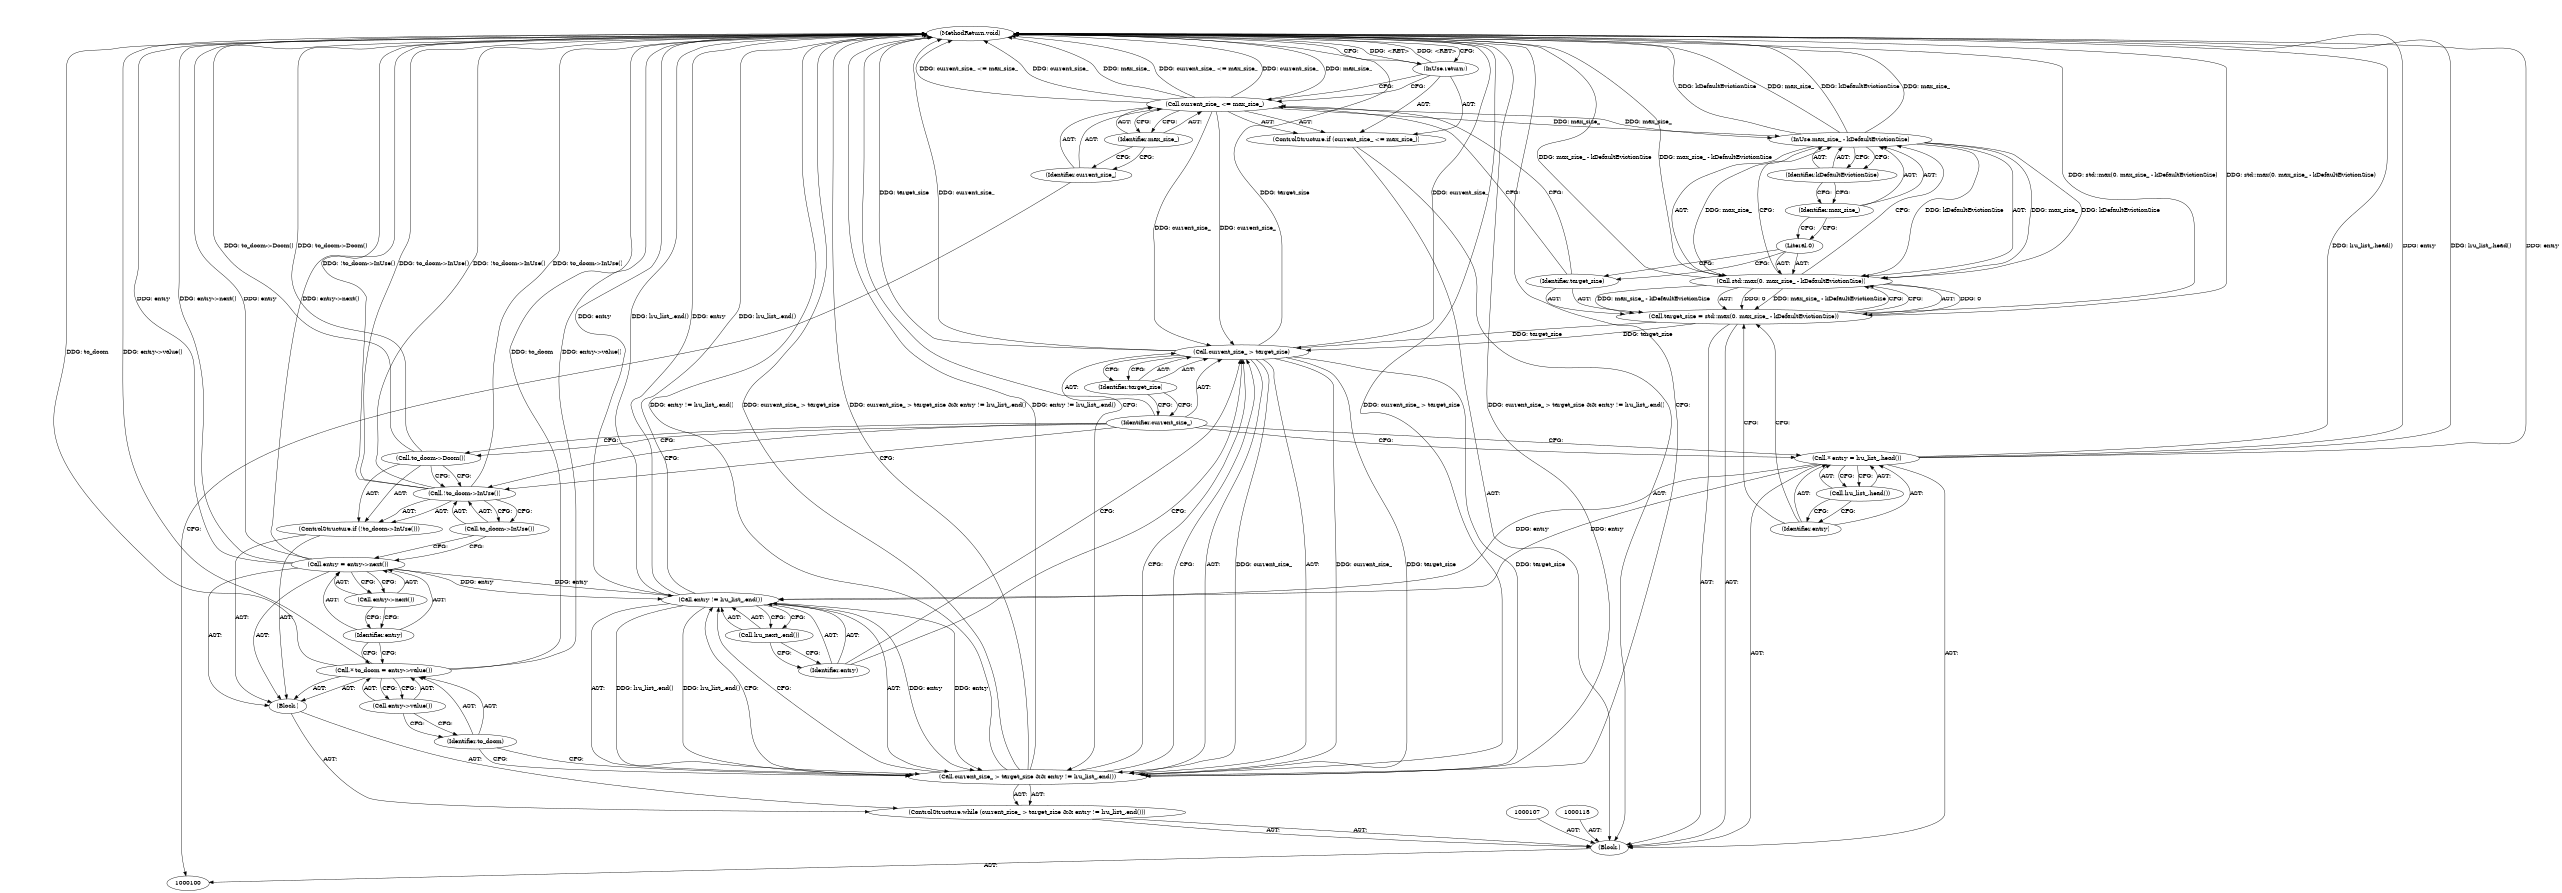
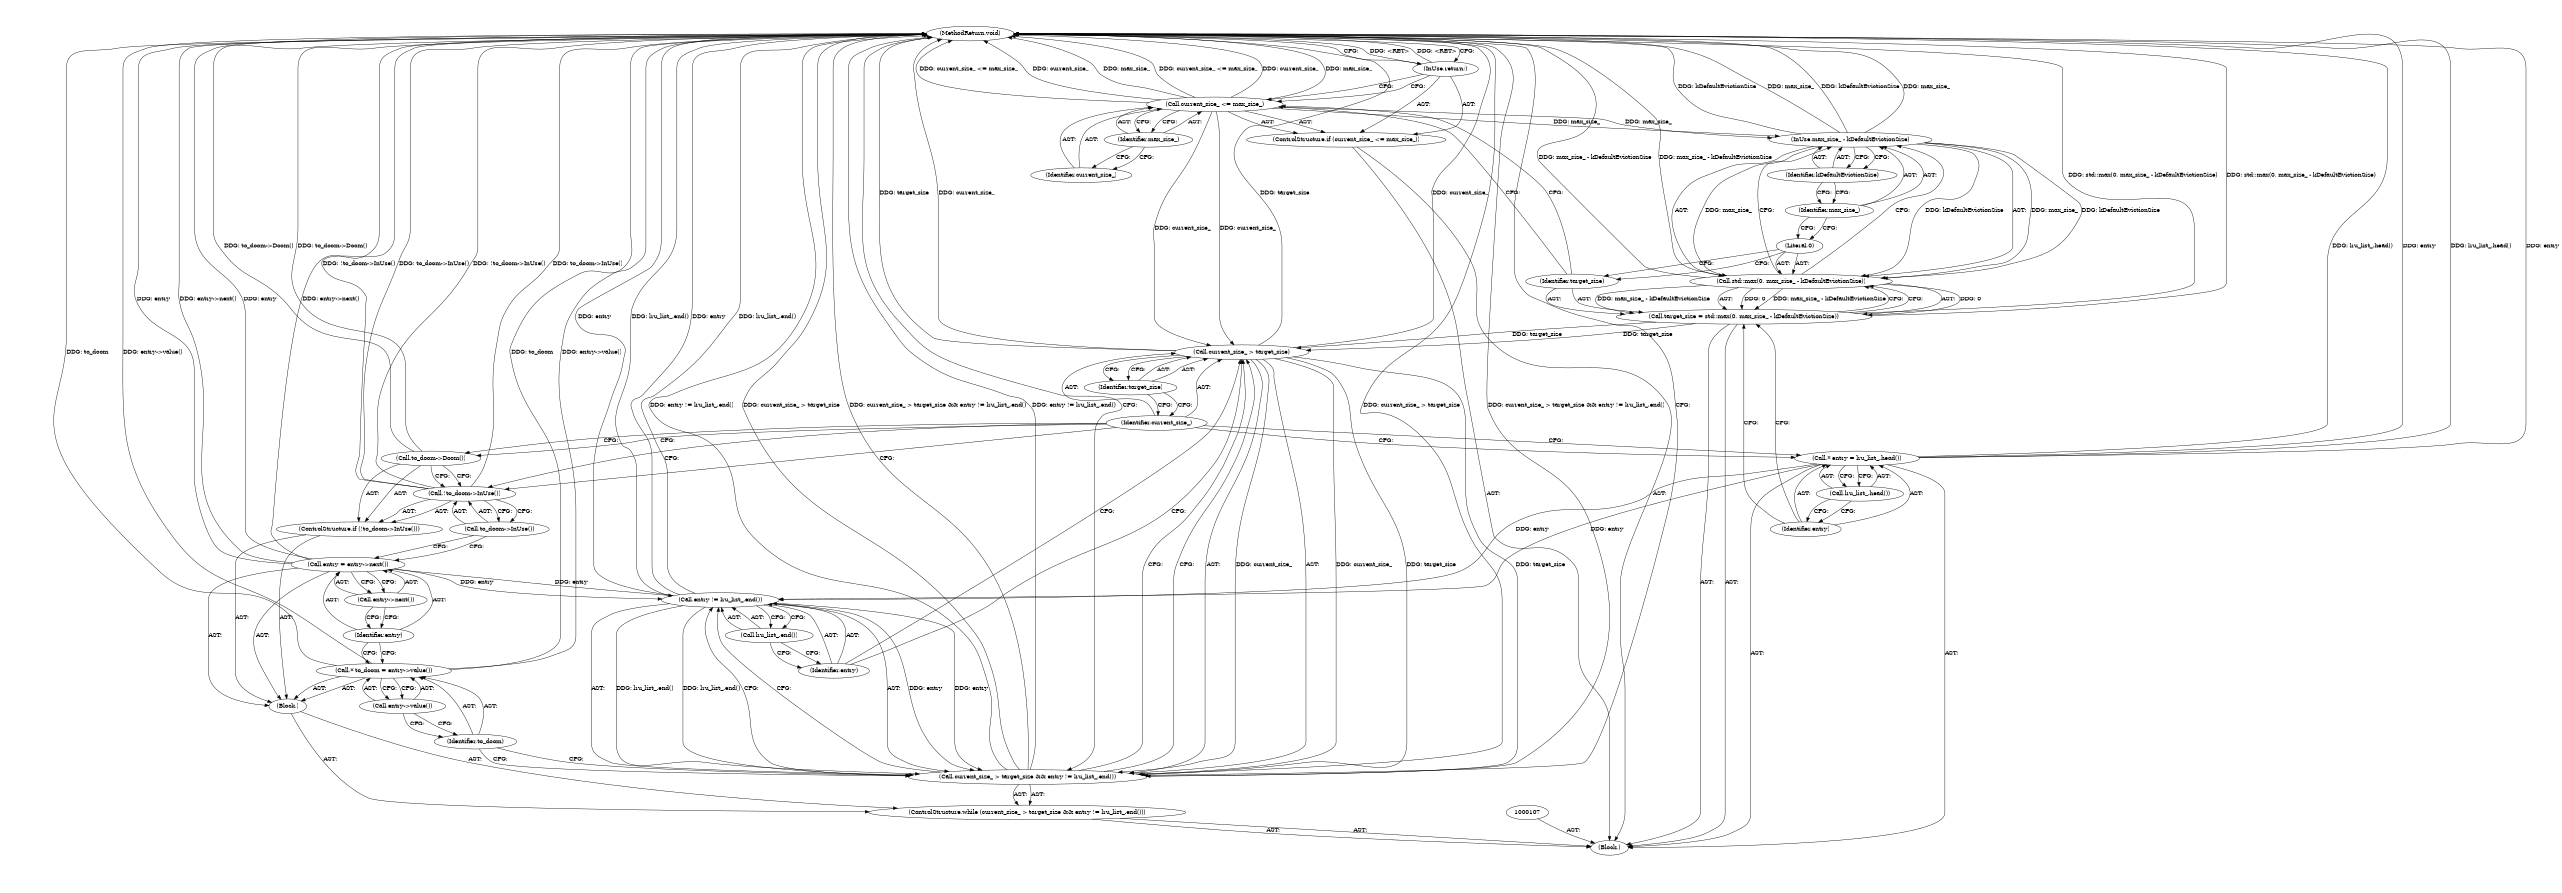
(769, 635) -> (769, 635)
(1577, 812) -> none
(188, 883) -> none
